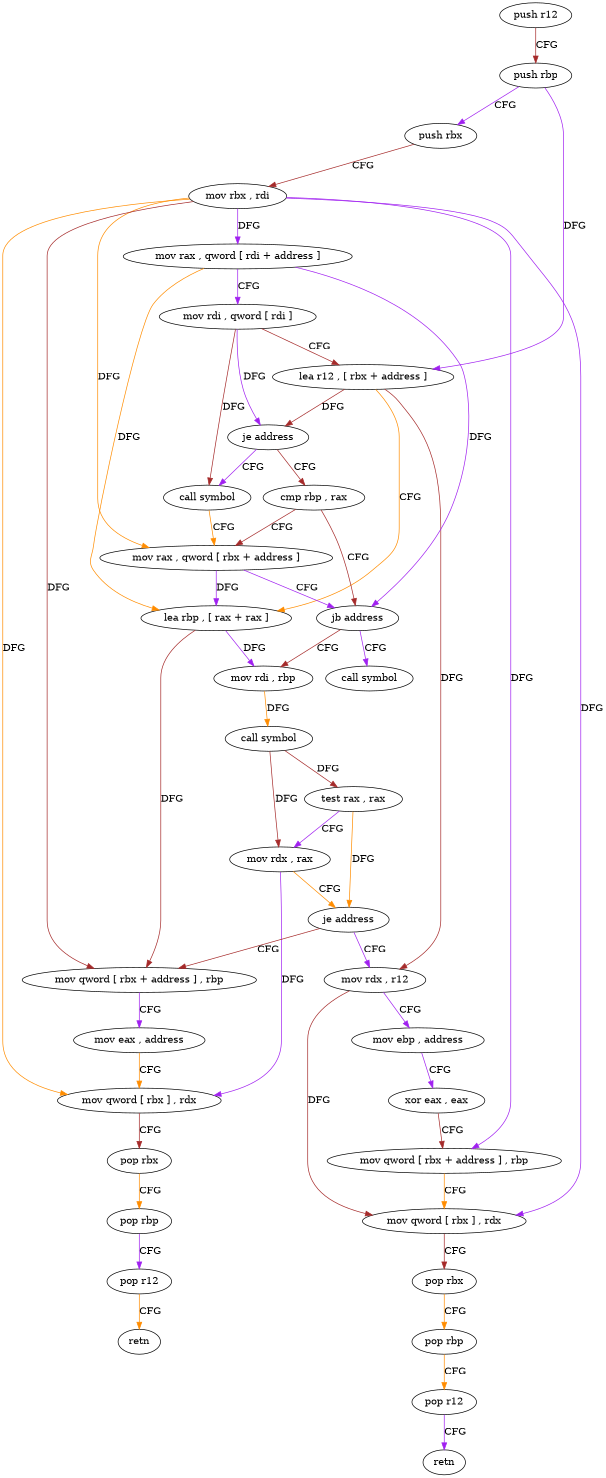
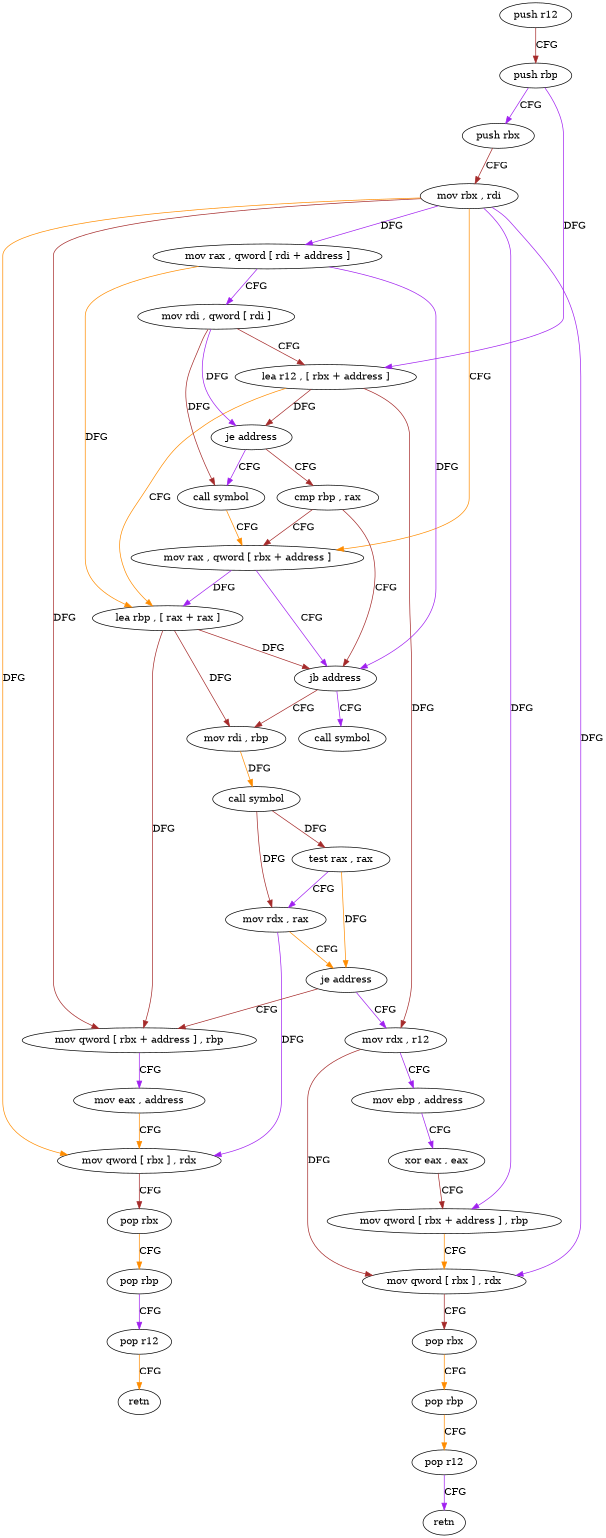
(109, 377) -> (480, 377)
(238, 646) -> (200, 675)
none -> (251, 648)
